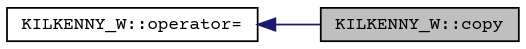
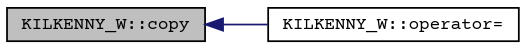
(298, 25) -> (245, 25)
